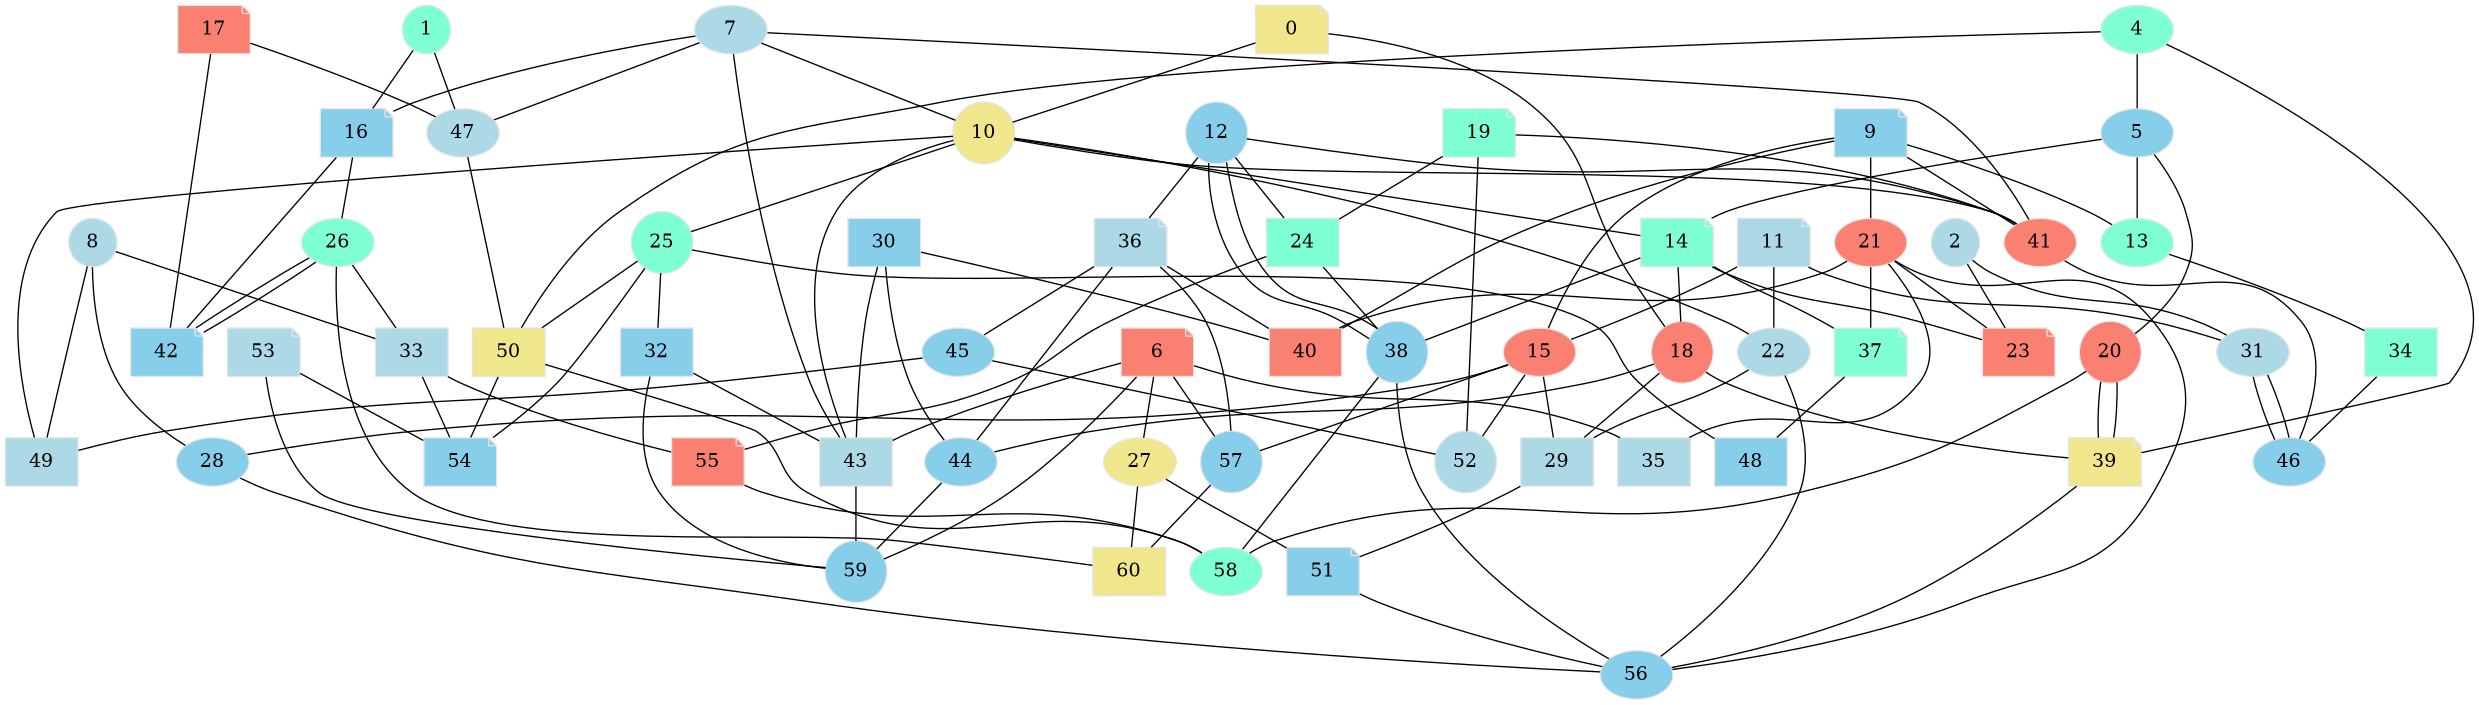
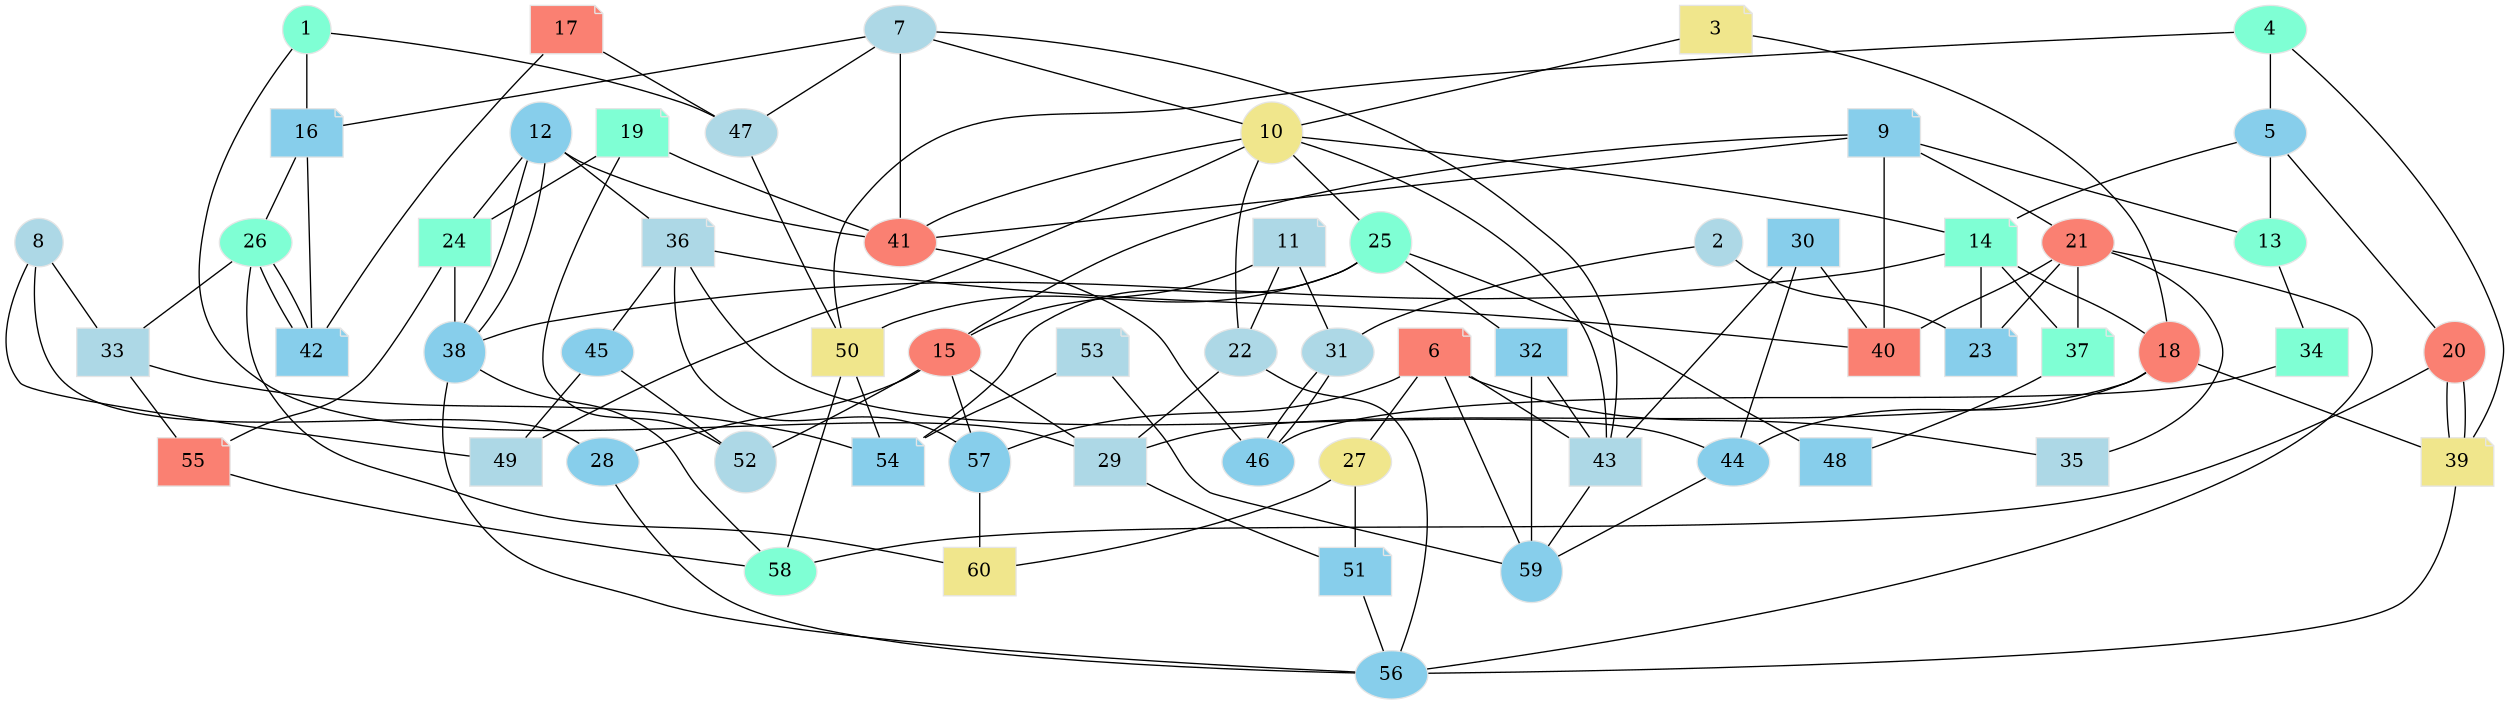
(1292, 30) -> (1716, 30)
(2019, 352) -> (1981, 352)
none -> (596, 430)
